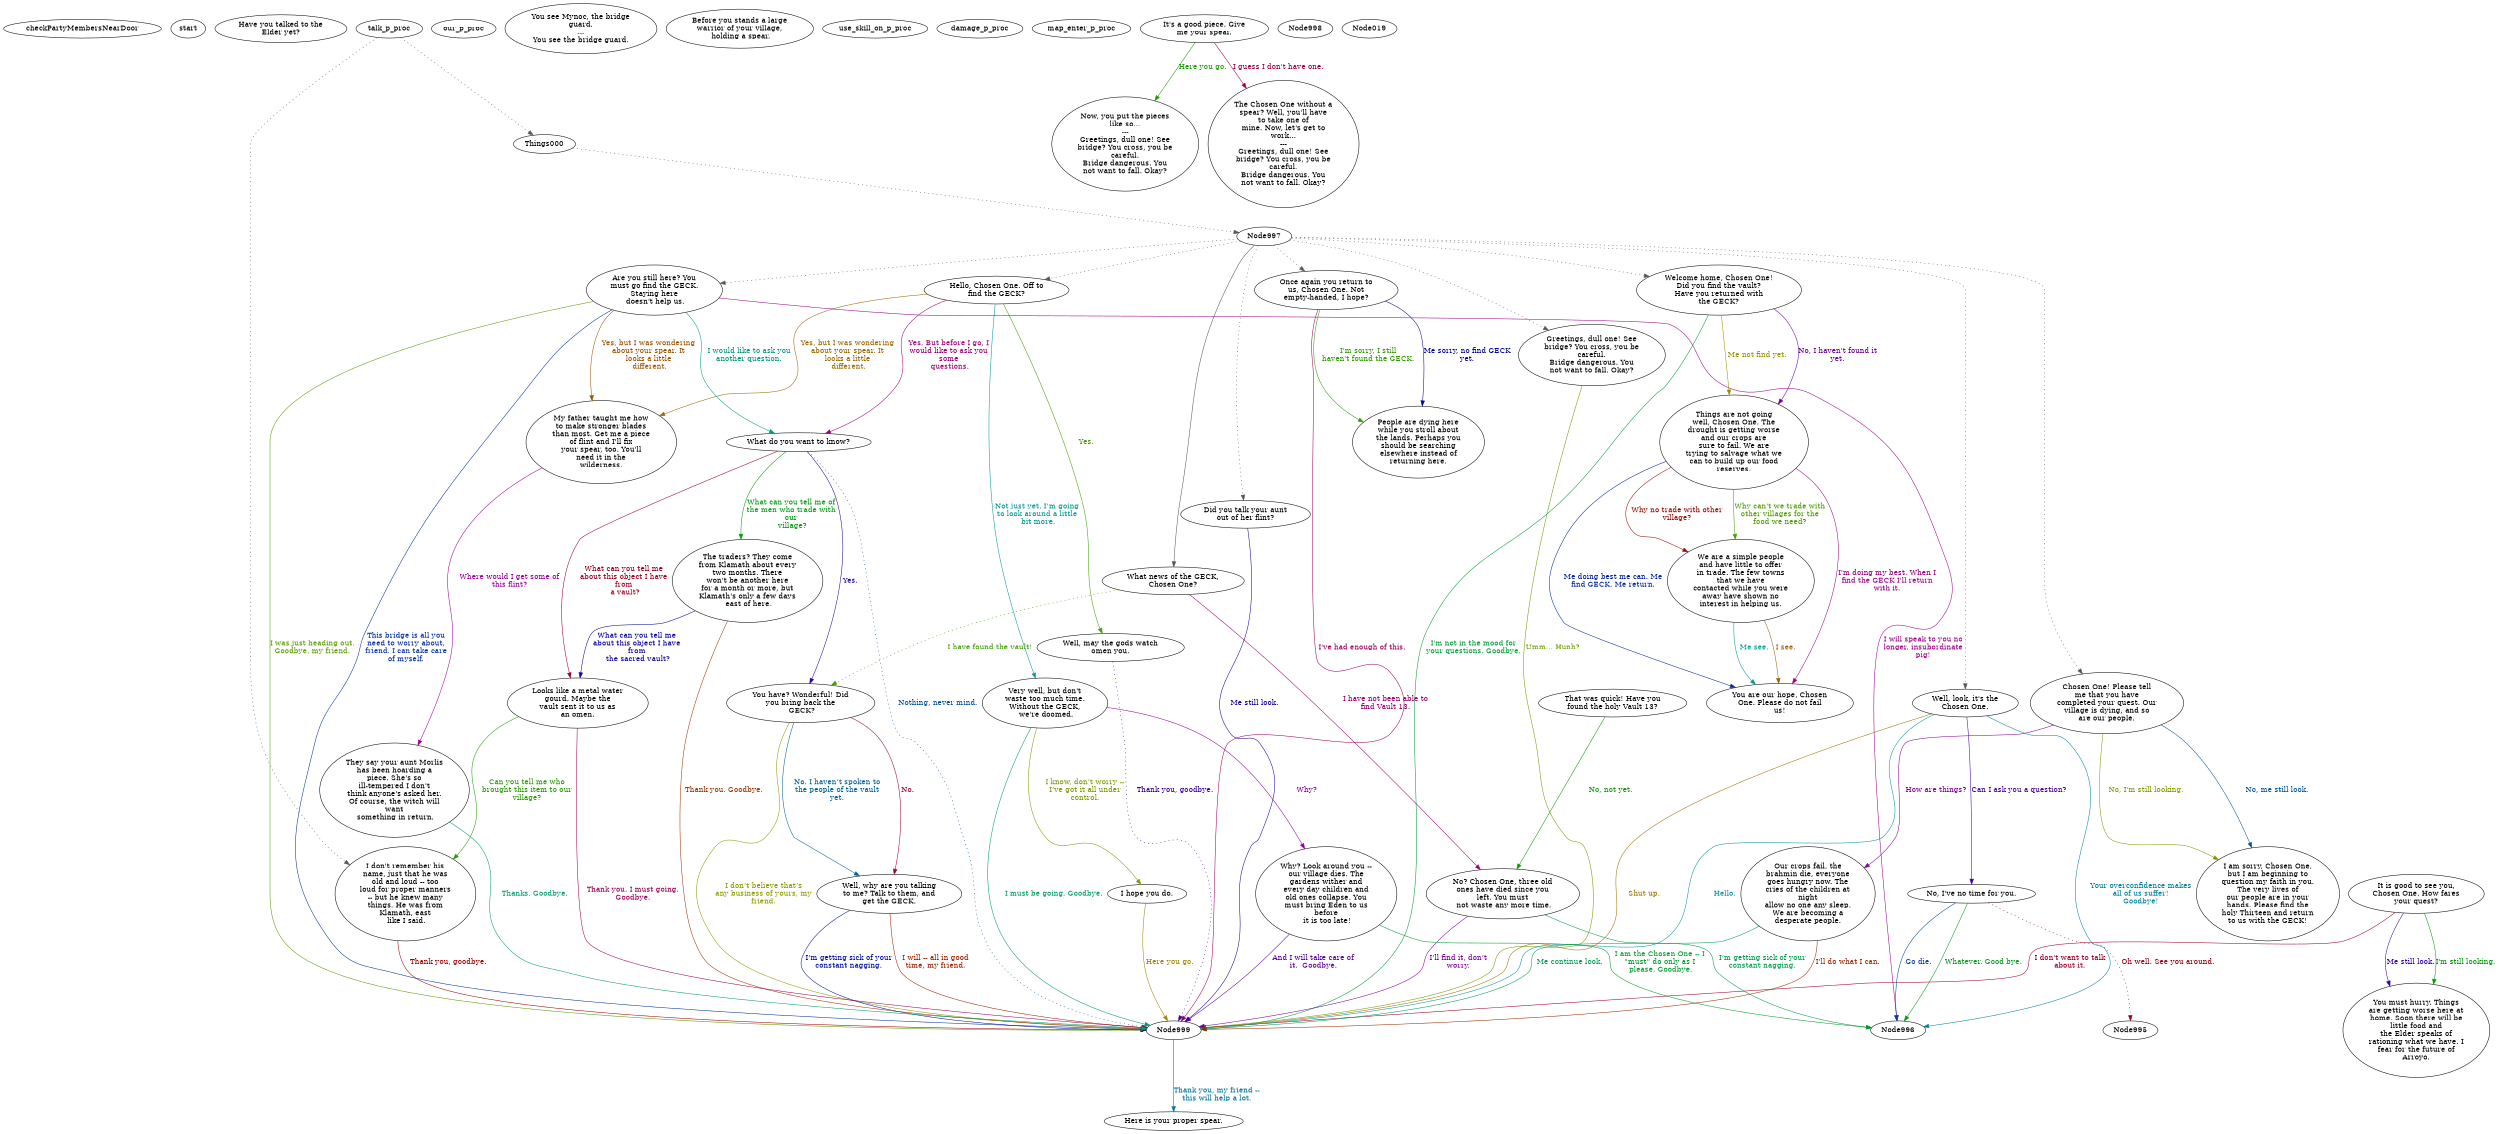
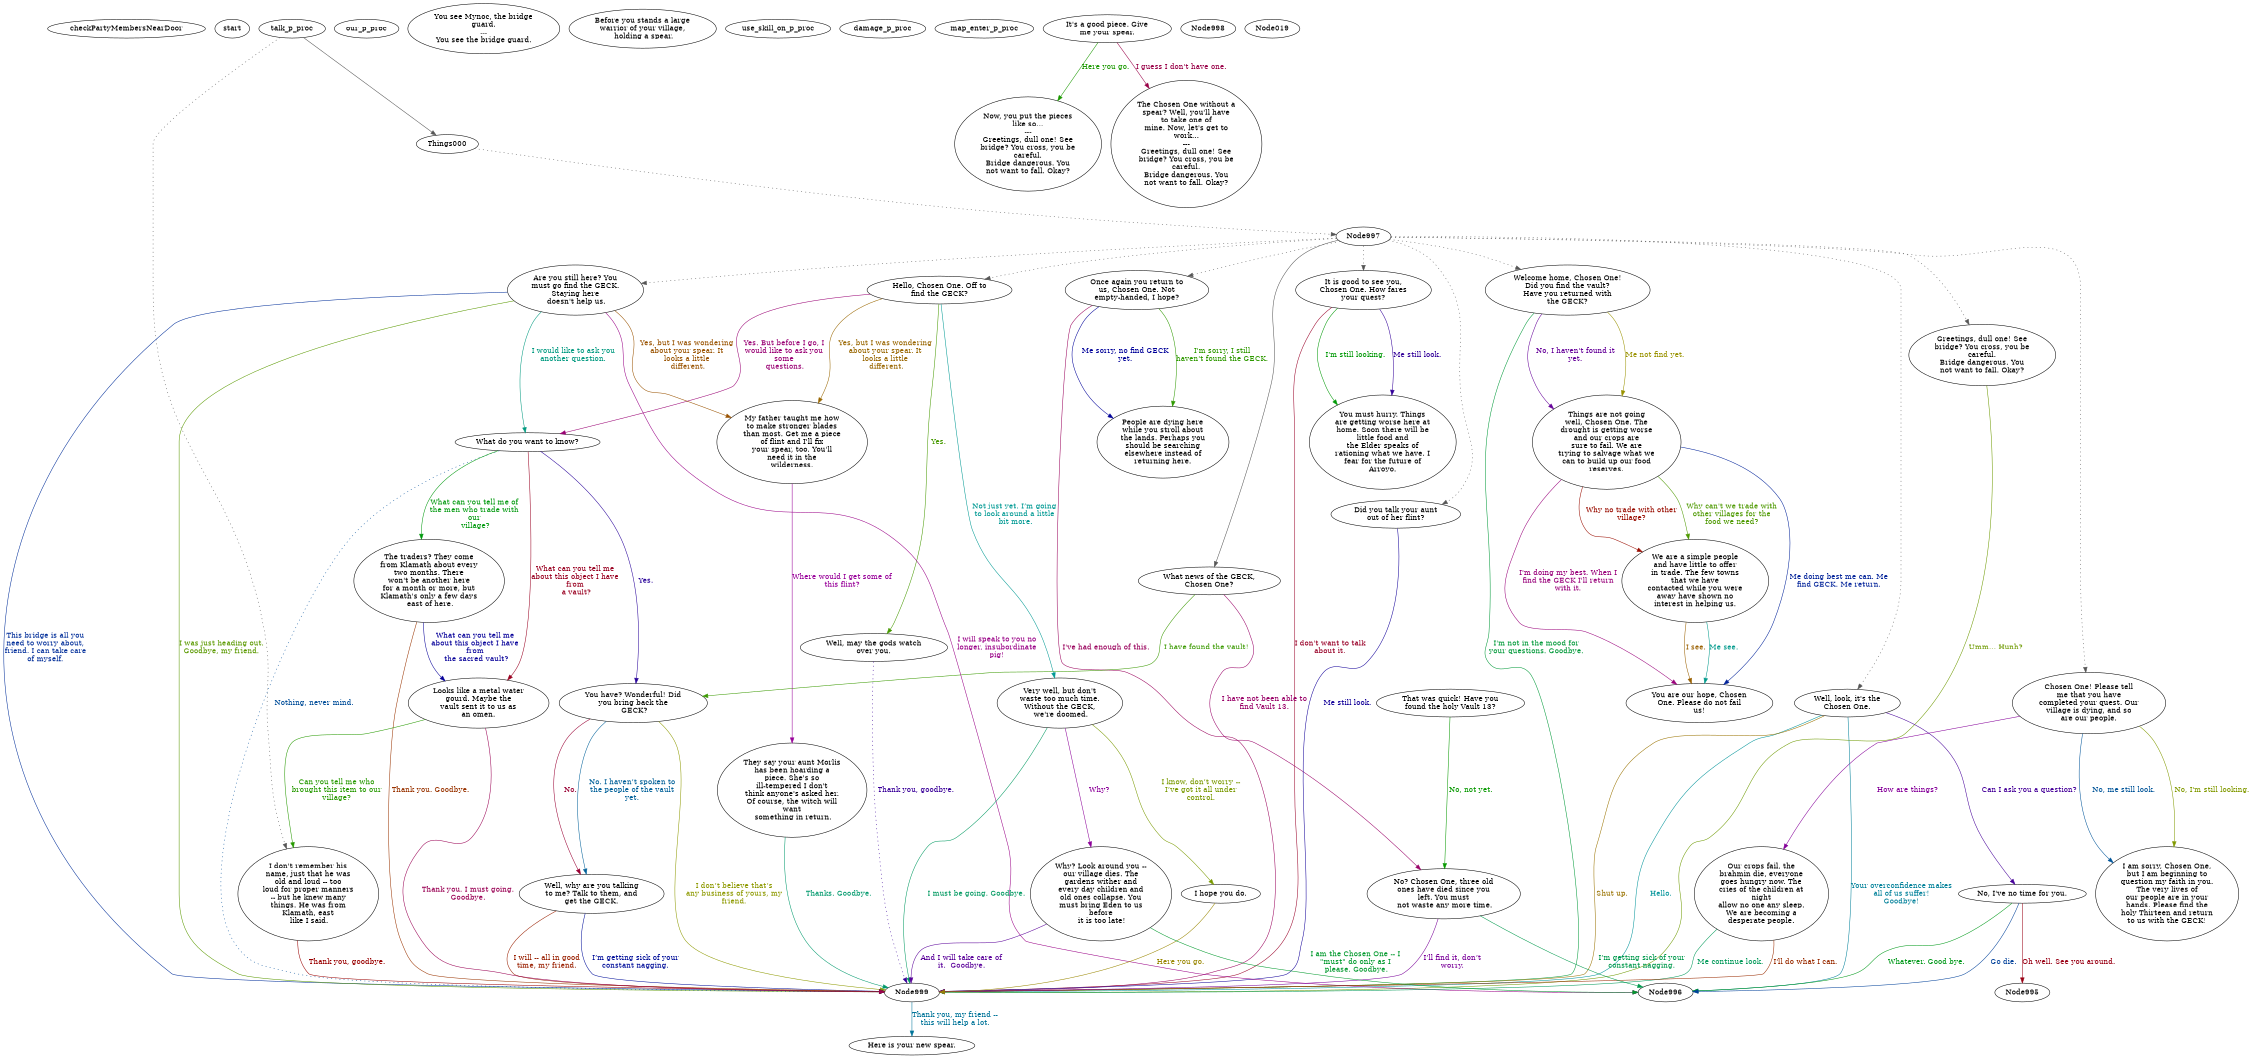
(281, 29) -> none
(465, 85) -> (368, 85)
none -> (1363, 256)
(973, 624) -> (971, 674)
(1111, 647) -> (874, 647)
(2070, 940) -> (2022, 941)
(1174, 1121) -> (912, 1046)
